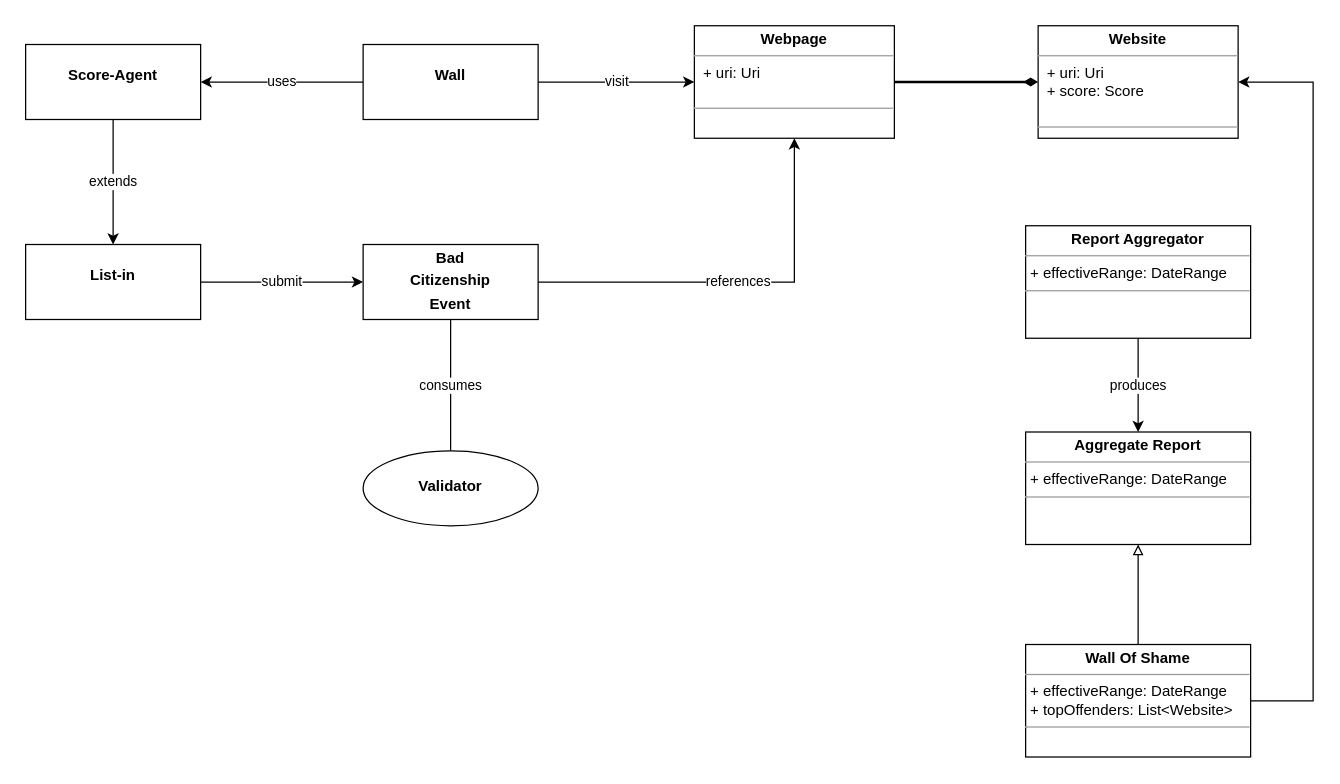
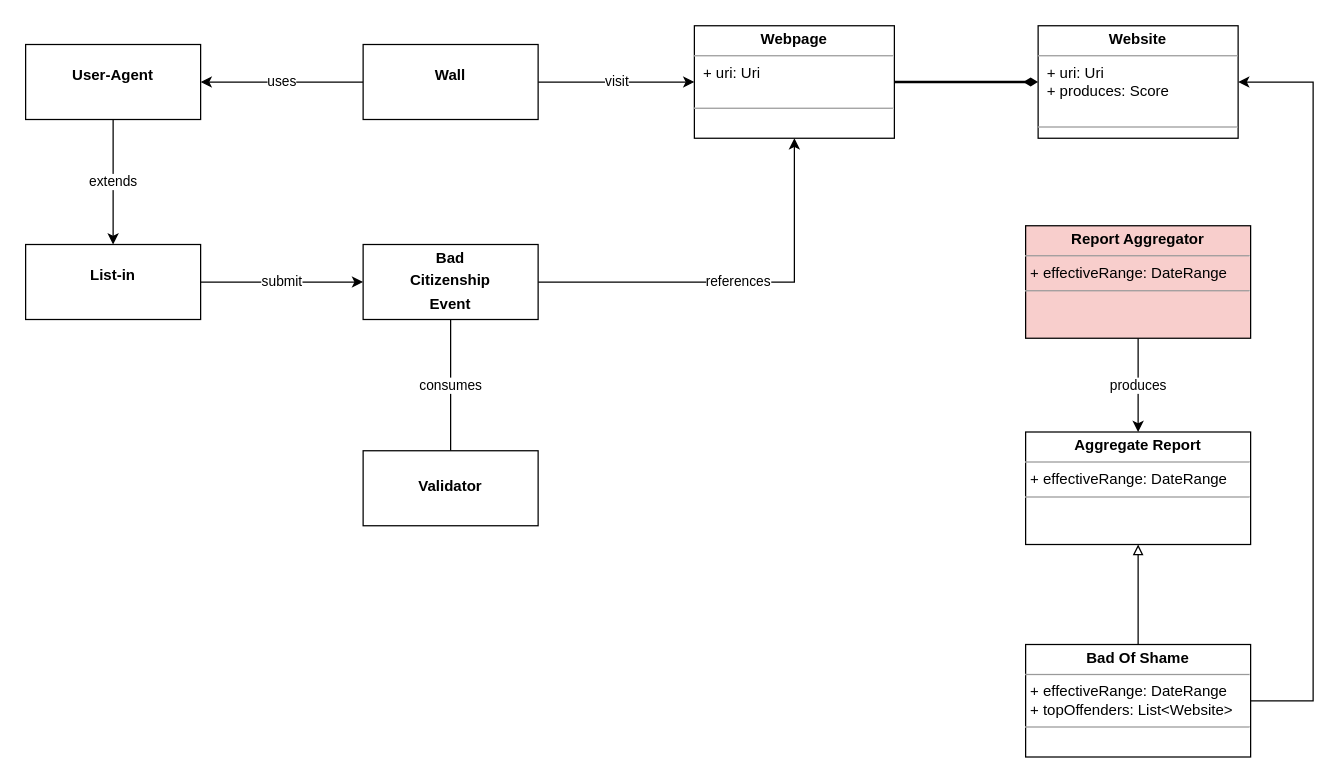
(72, 53) -> (68, 53)
(1091, 53) -> (1104, 53)
(1138, 282) -> (1138, 282)
(451, 488) -> (451, 488)
(1138, 671) -> (1138, 671)
